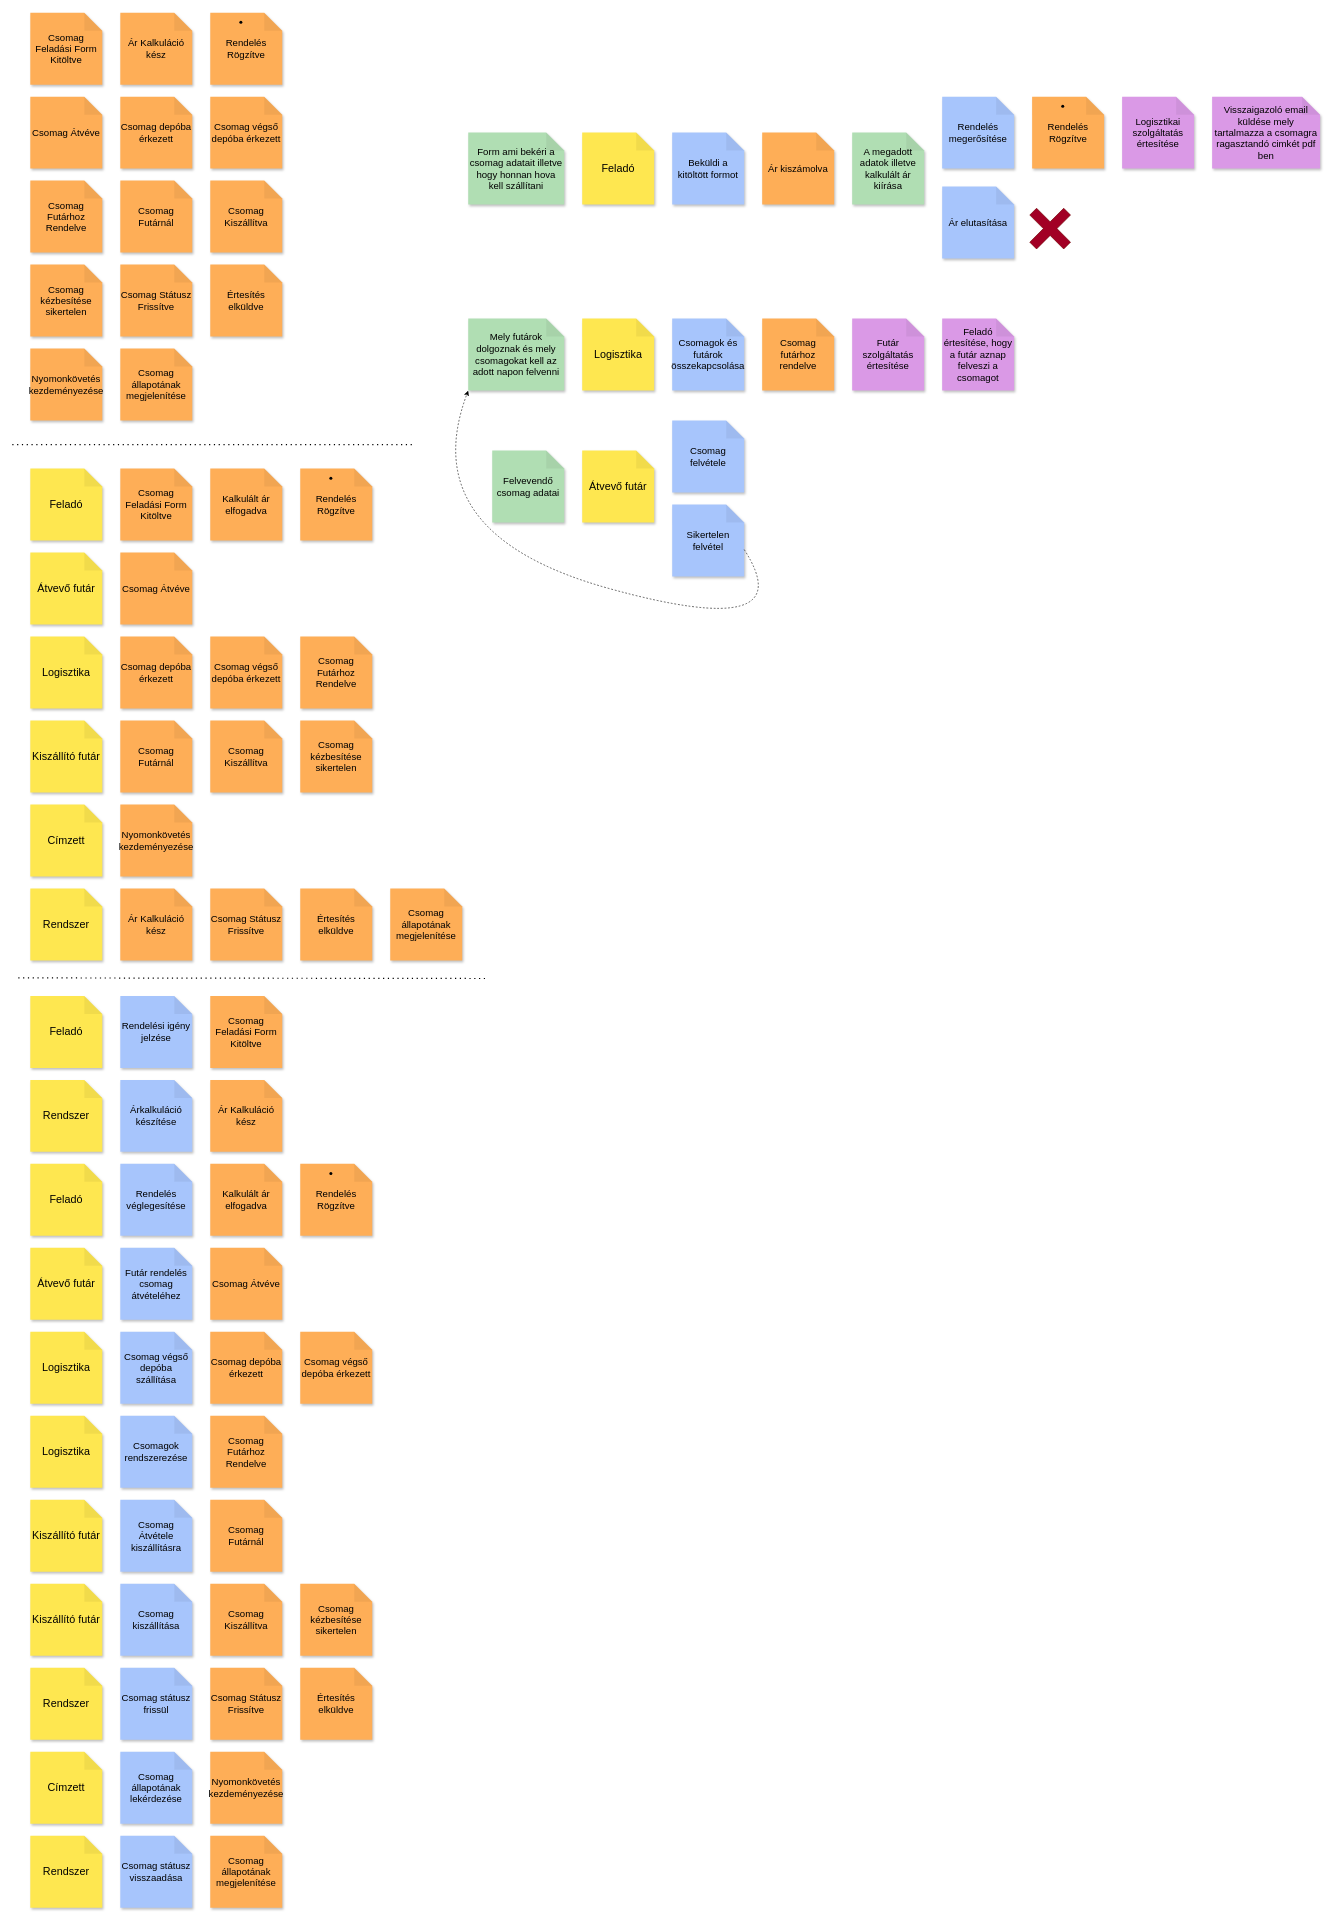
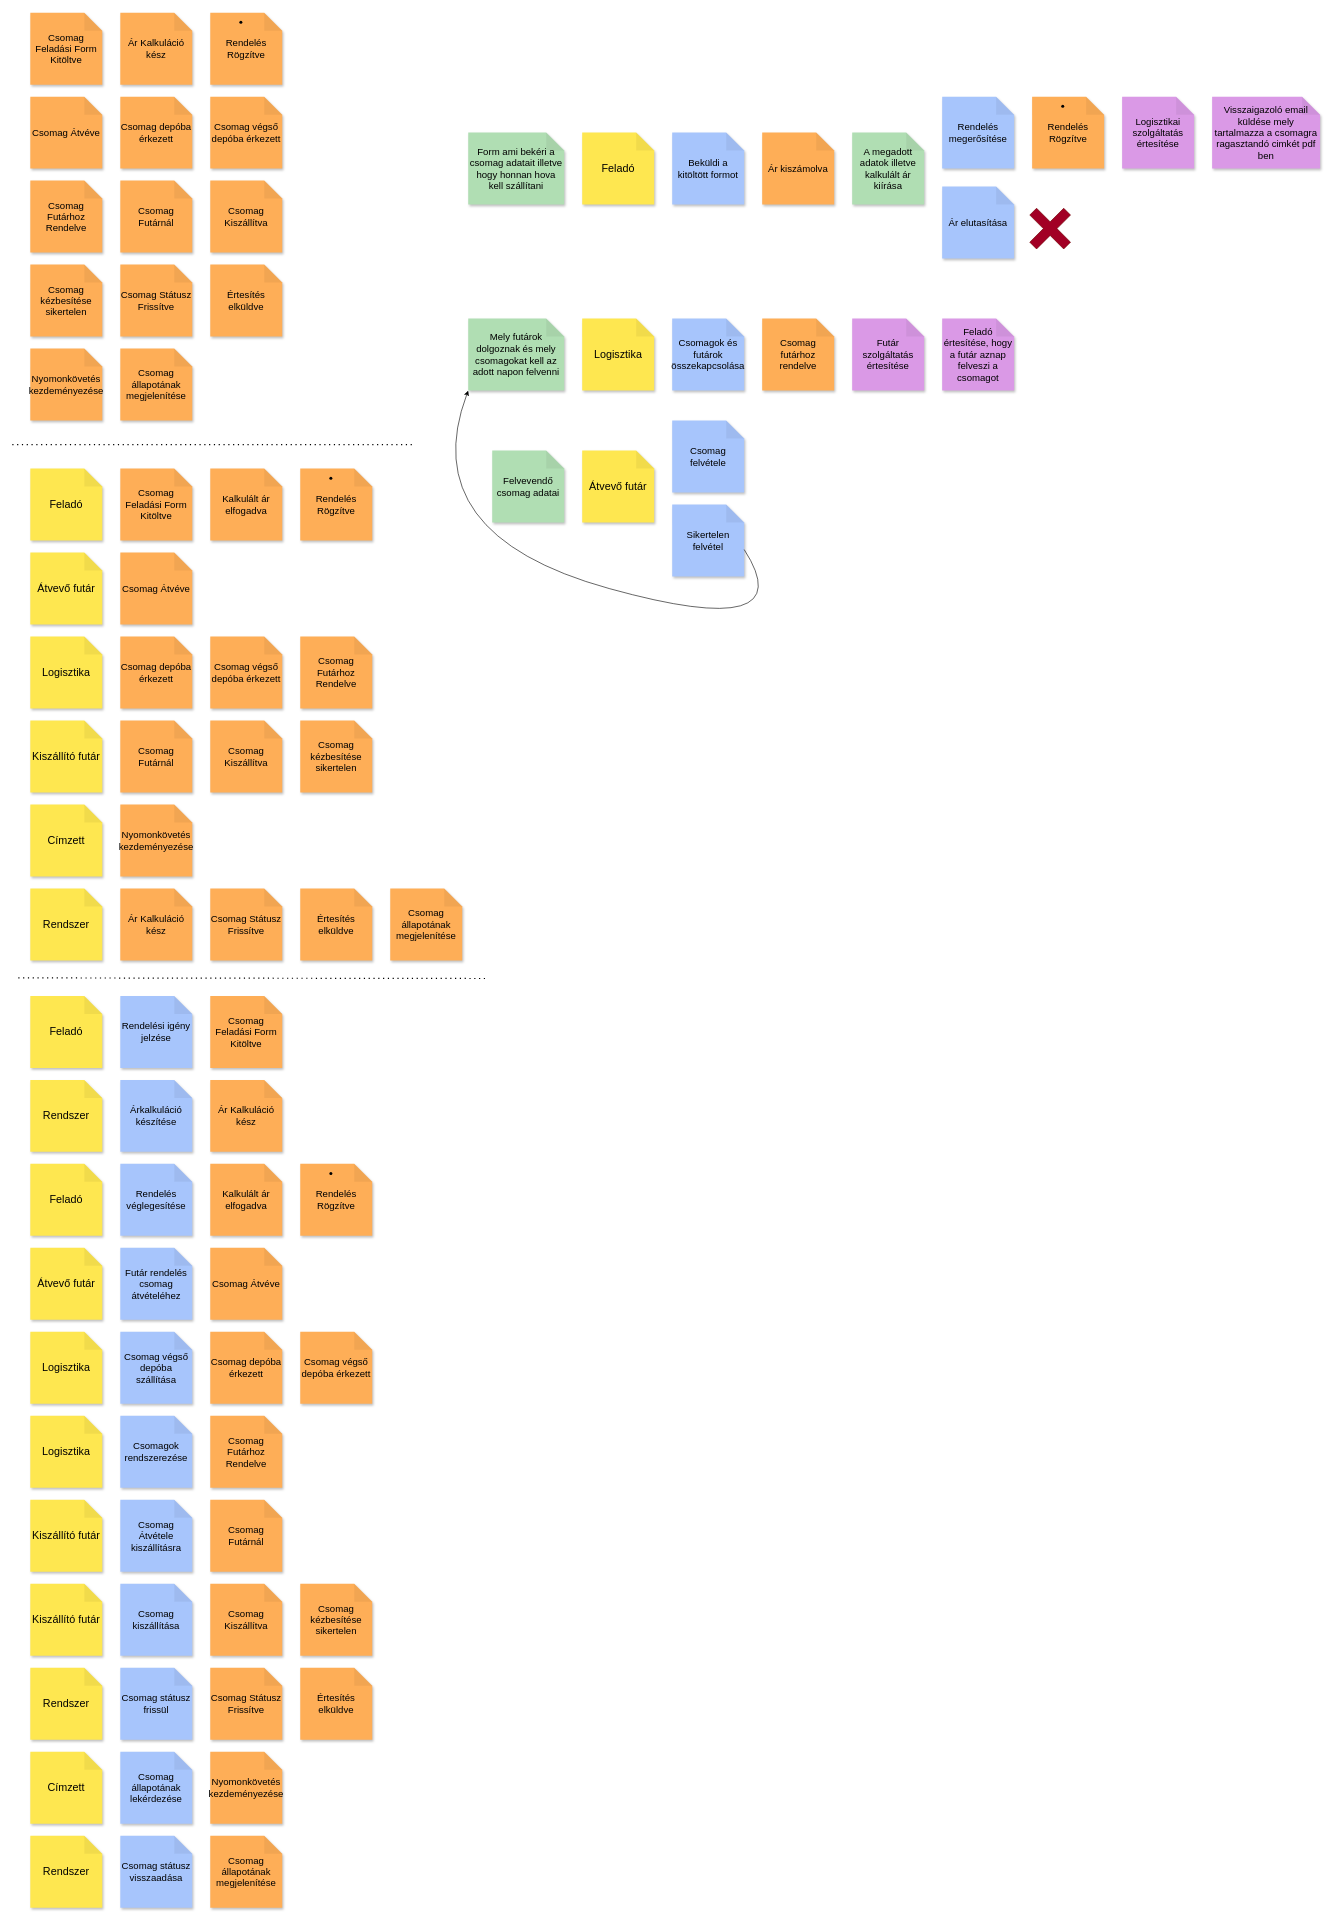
(572, 576) -> (572, 576)
